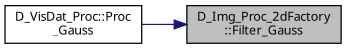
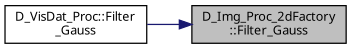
(73, 24) -> (76, 24)
